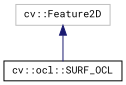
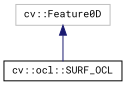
(63, 15) -> (63, 15)
